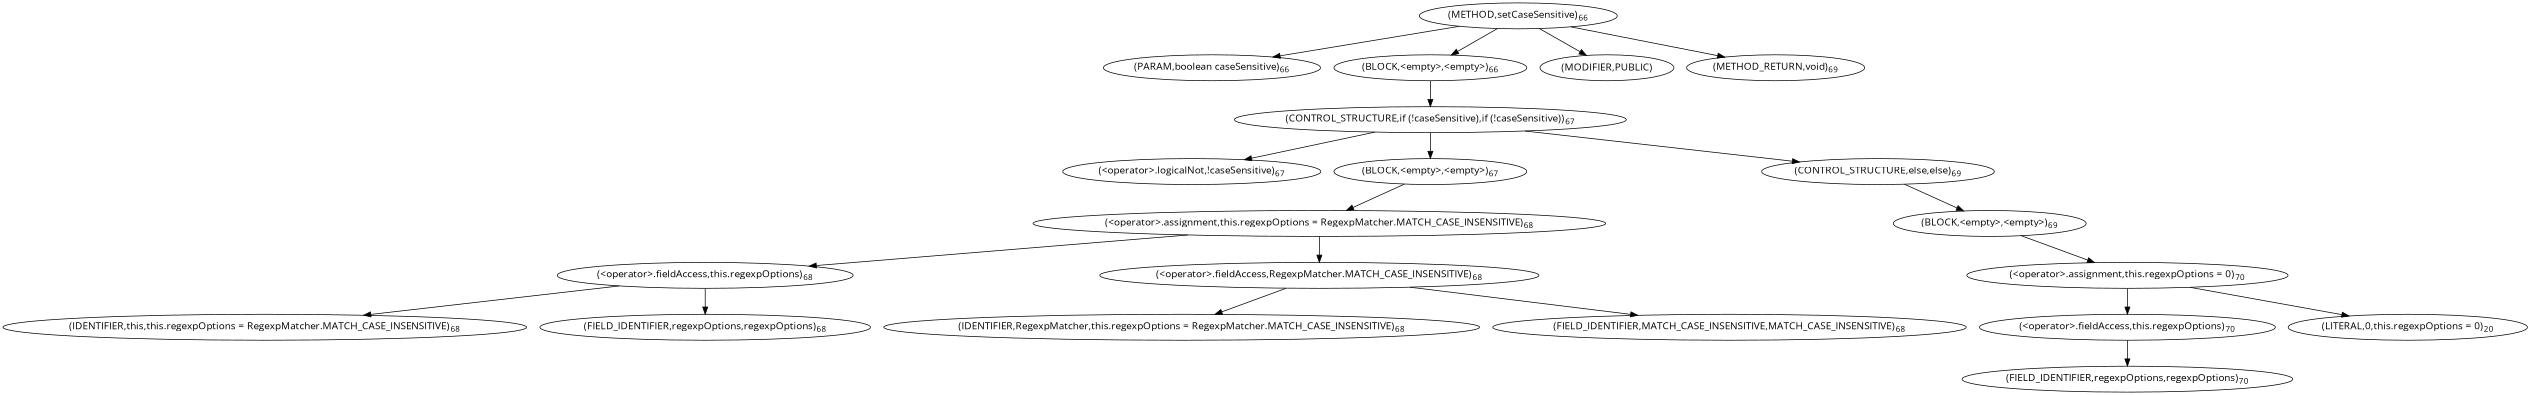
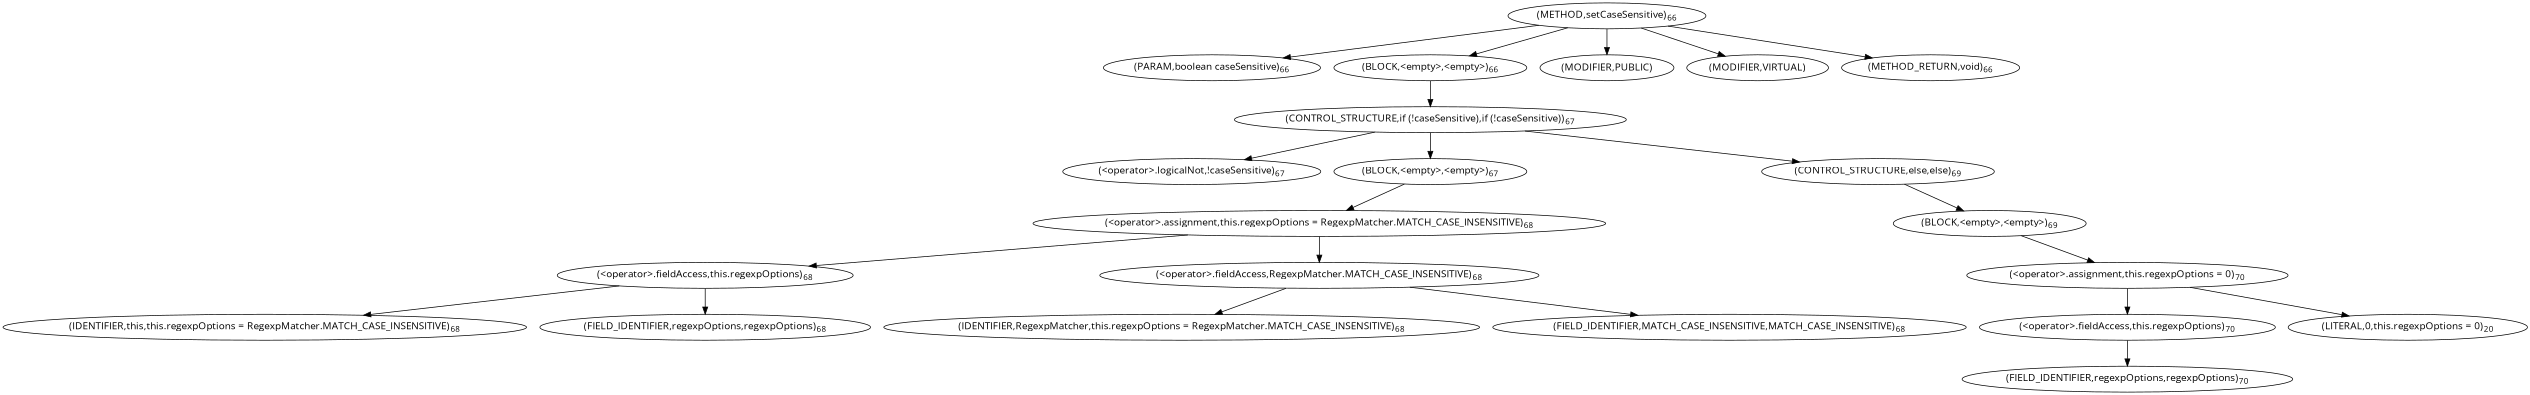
(1833, 67) -> (1988, 67)
none -> (1758, 68)
